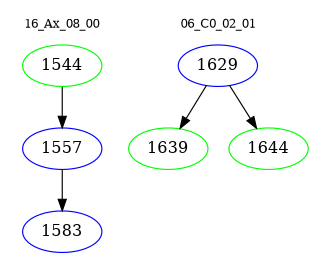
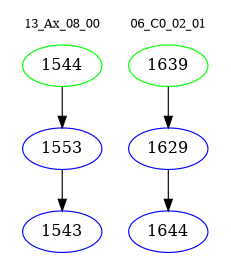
(62, 25) -> (62, 25)
(196, 102) -> (168, 102)
(62, 149) -> (62, 149)
(269, 149) -> (168, 232)
(62, 232) -> (62, 232)
